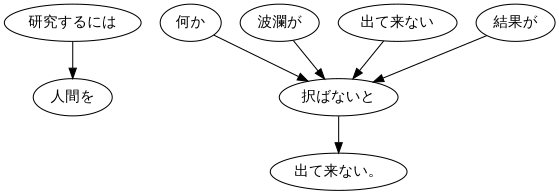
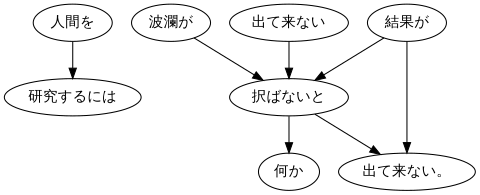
(73, 55) -> (73, 55)
(256, 56) -> (289, 129)
none -> (407, 92)
